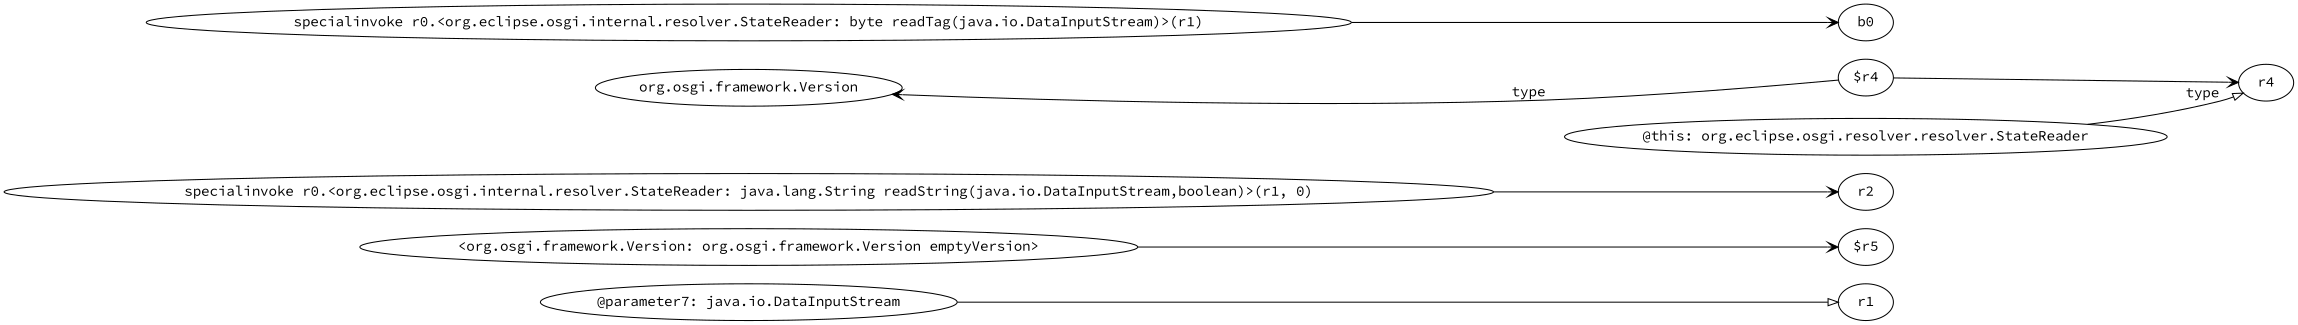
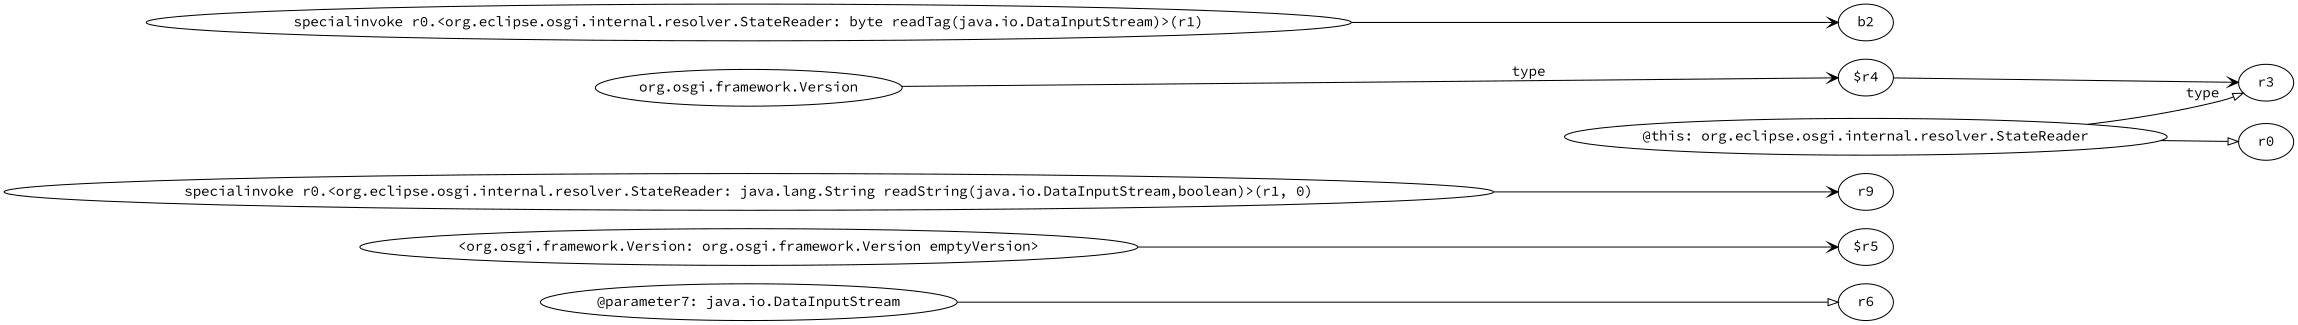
(1866, 22) -> (1866, 22)
(2266, 83) -> (2266, 83)
(1371, 103) -> (1365, 82)
(1866, 137) -> (1866, 137)
none -> (2266, 142)
(1866, 192) -> (1866, 192)
(1866, 302) -> (1866, 302)
